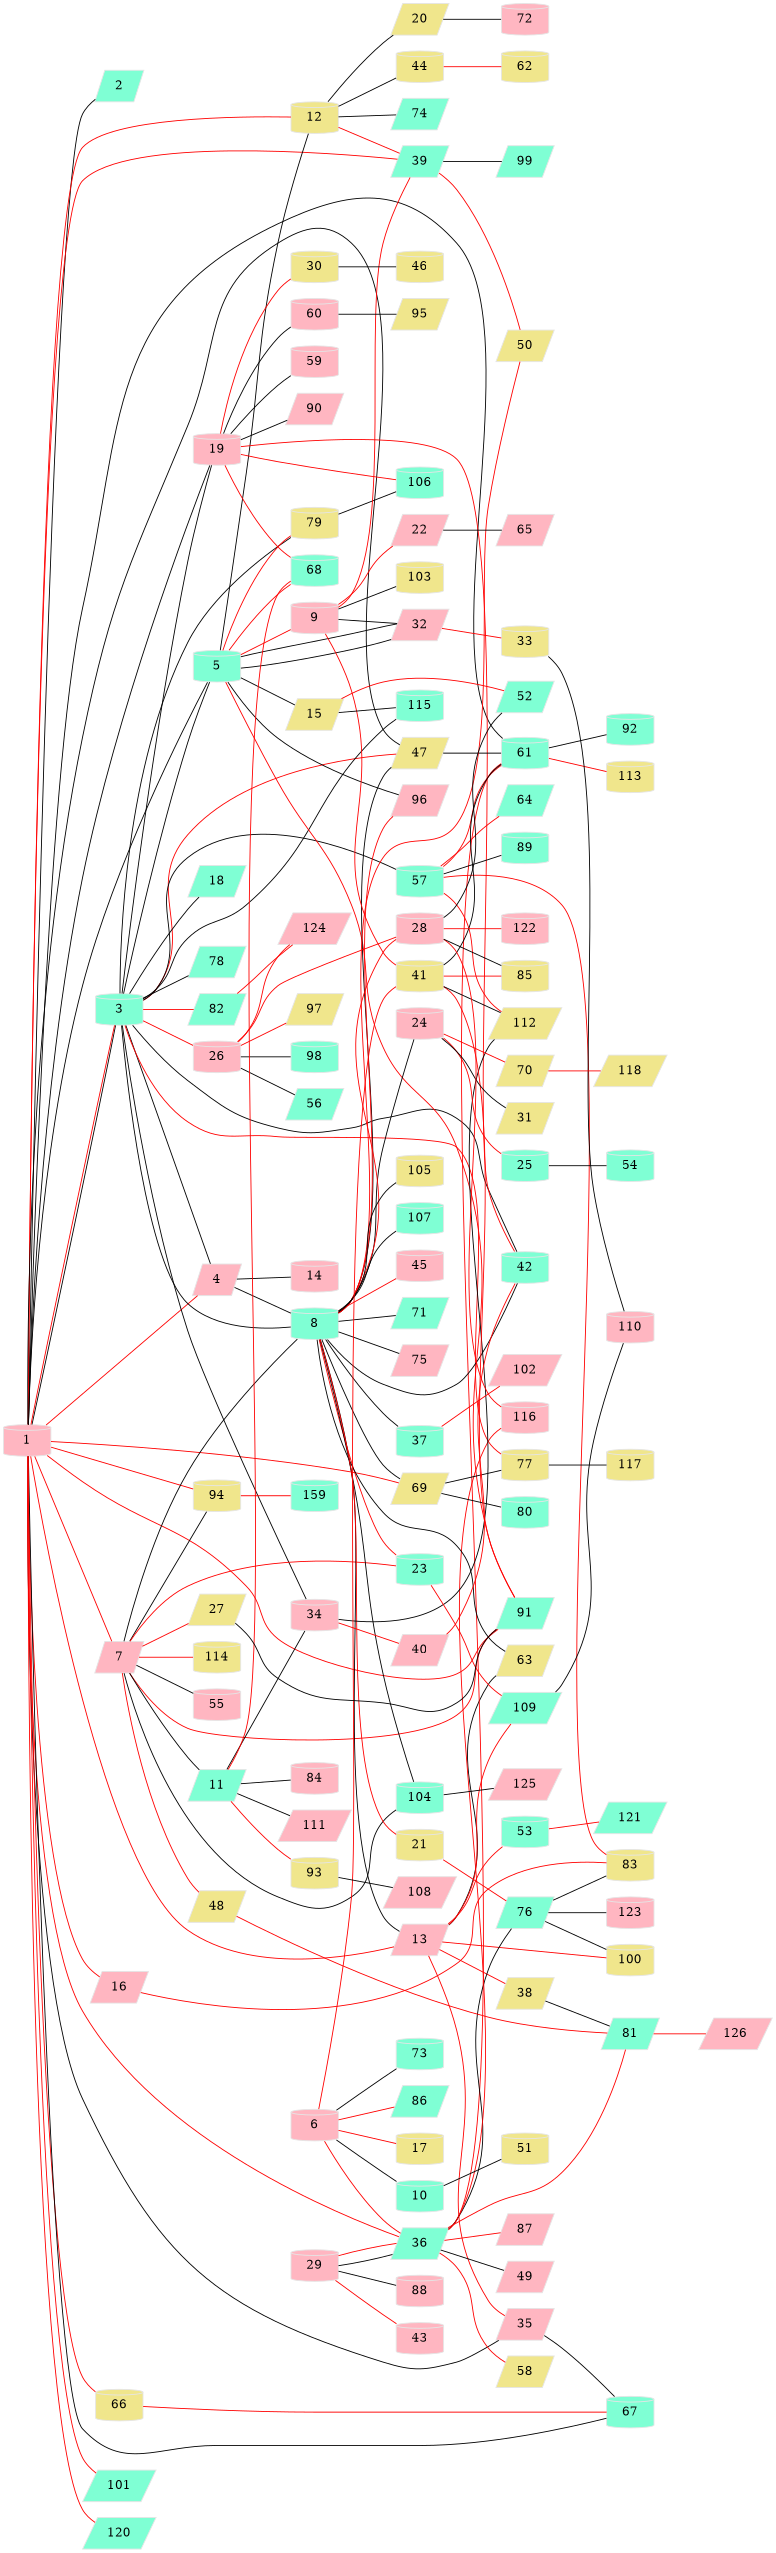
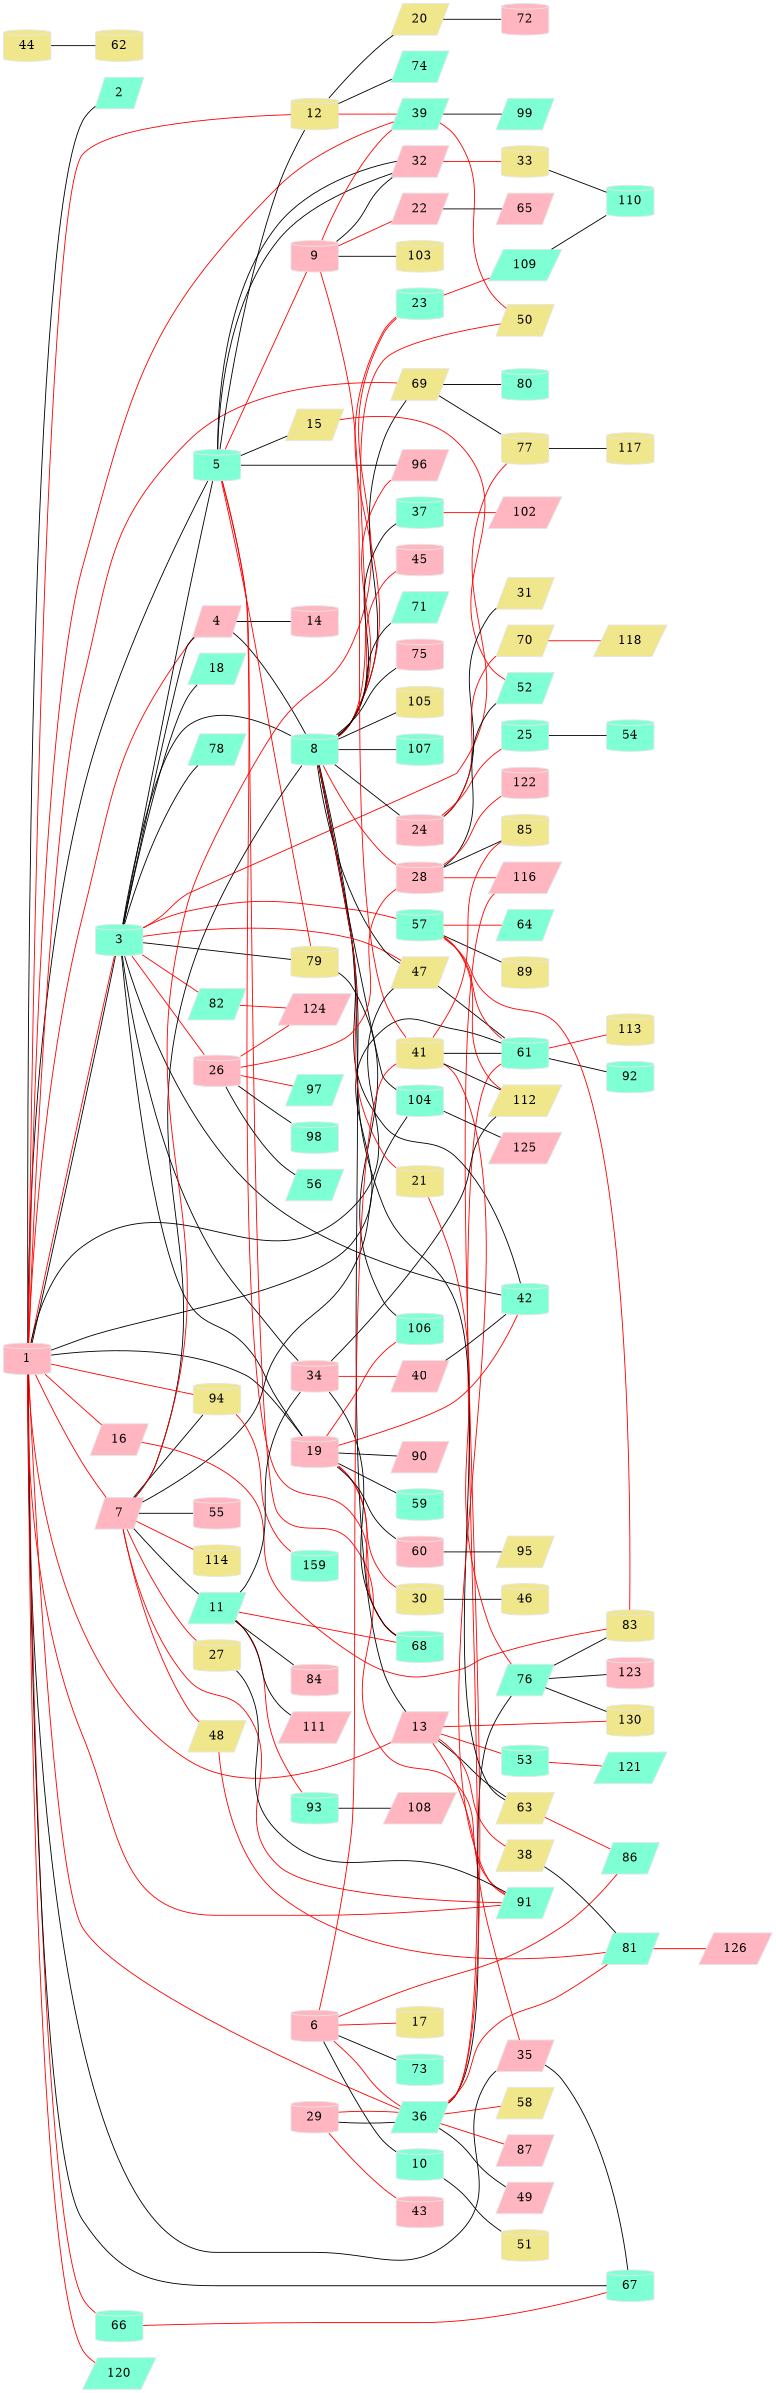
(473, 67) -> (73, 46)
(367, 92) -> none
(315, 362) -> (420, 1505)
(420, 706) -> none
(214, 843) -> (268, 901)
(525, 848) -> (525, 973)
(315, 1009) -> (315, 1090)
(630, 1327) -> (630, 201)
(420, 1361) -> (420, 655)
(525, 1418) -> (525, 878)
(480, 1460) -> (476, 1338)
none -> (363, 1515)
(217, 1610) -> (217, 1655)
(477, 1824) -> none
none -> (578, 1833)
(315, 1873) -> (315, 1808)
(630, 1960) -> (630, 1720)
(420, 2291) -> none
(119, 2405) -> (119, 2326)
(119, 2486) -> none
